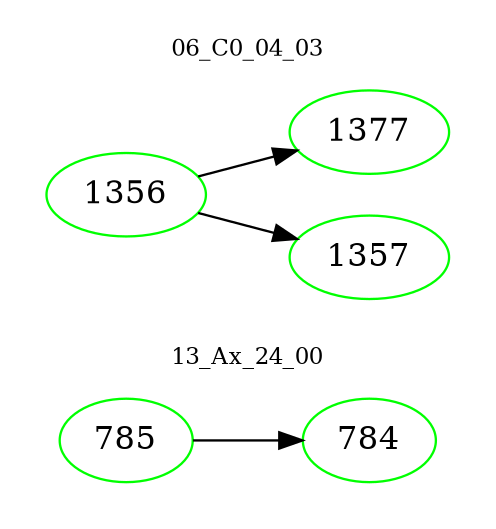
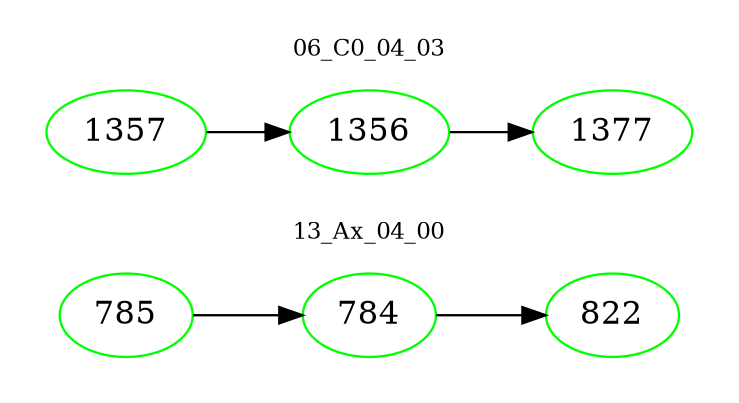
(236, 223) -> (236, 132)
none -> (612, 315)
(248, 358) -> (369, 233)
